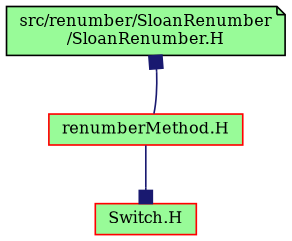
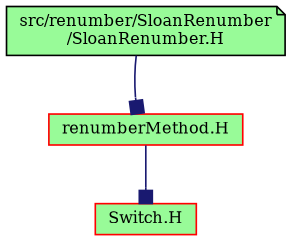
(156, 93) -> (135, 76)
